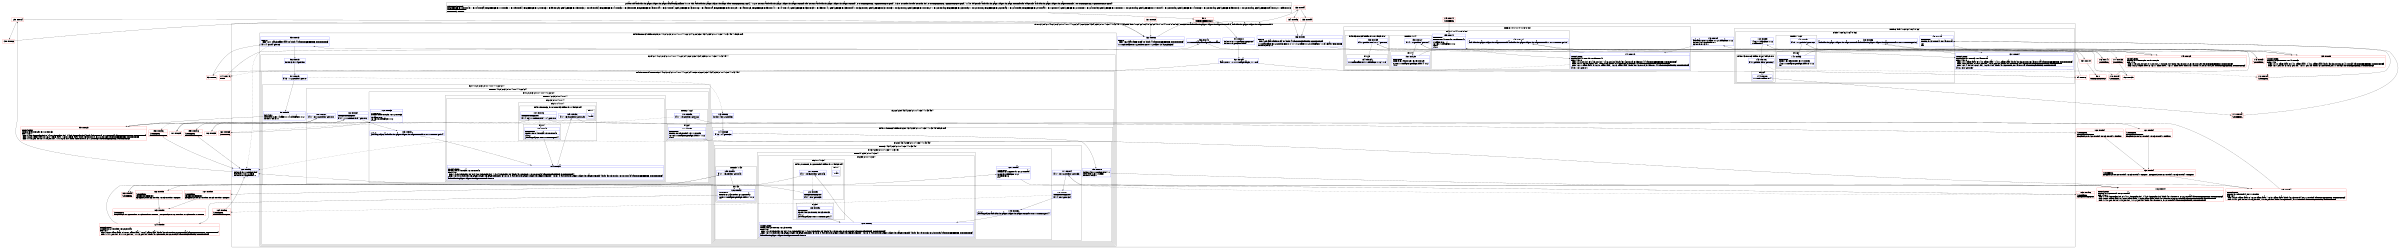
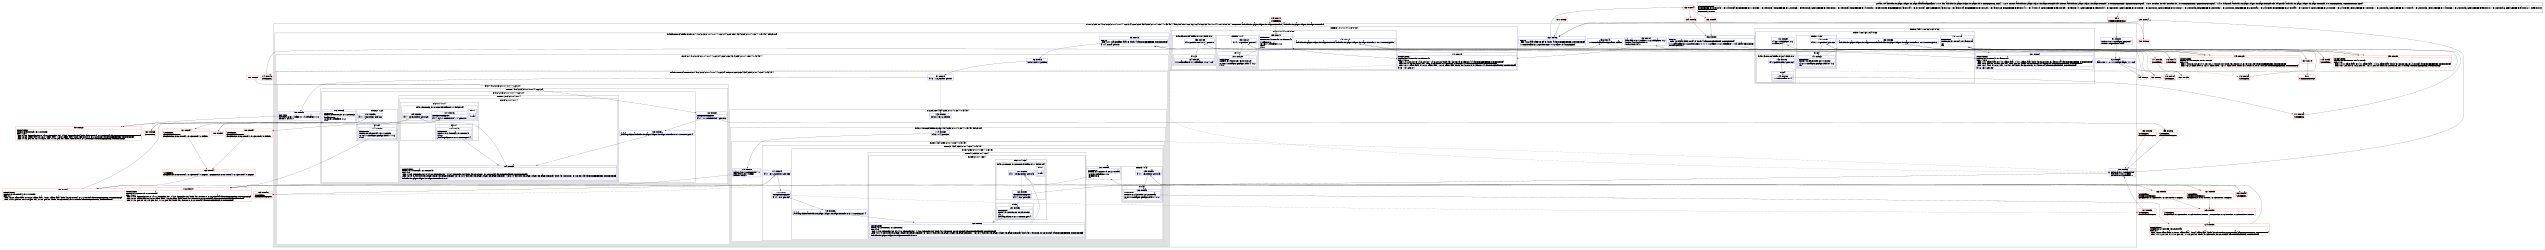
(222, 79) -> (267, 79)
(321, 116) -> none
